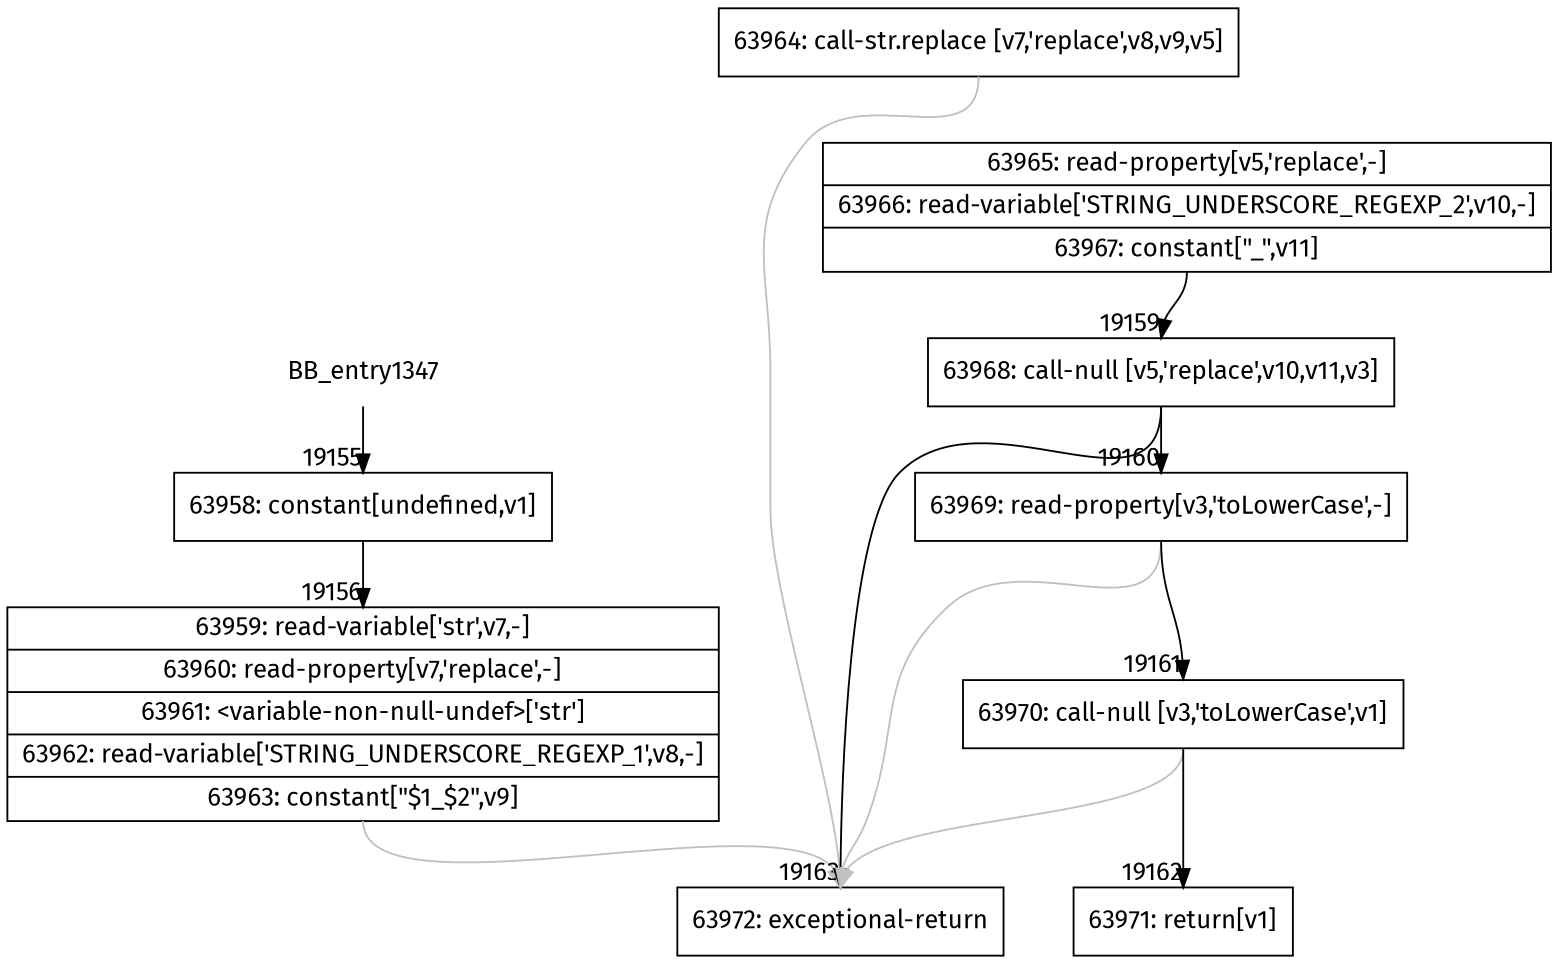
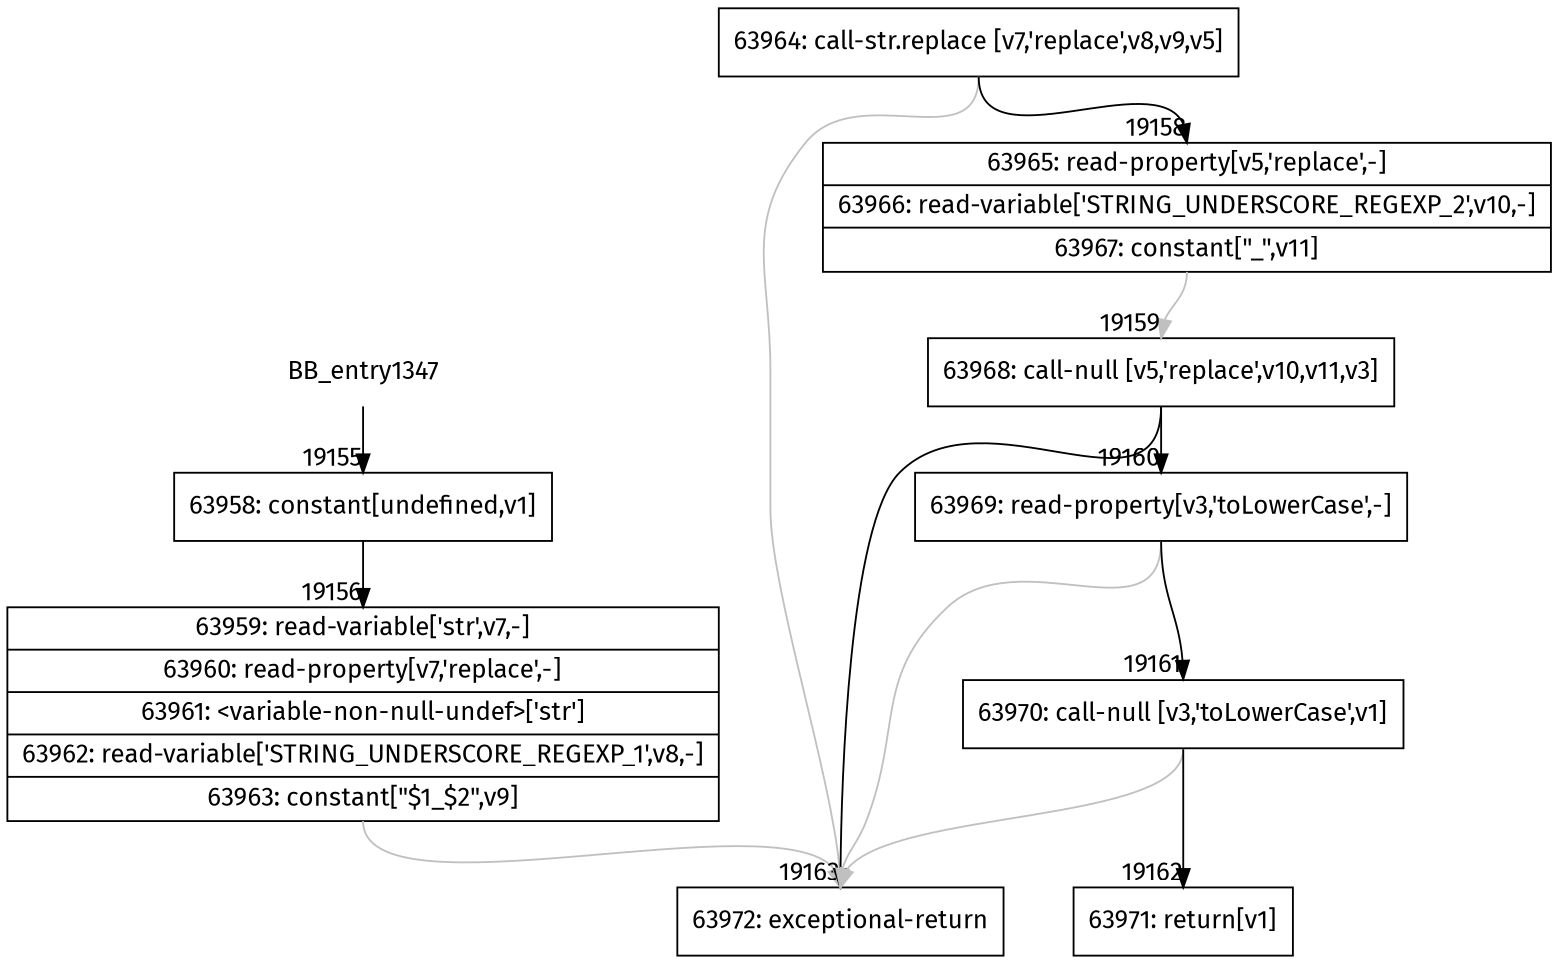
none -> (1073, 111)
(1179, 297) -> (1179, 297)
